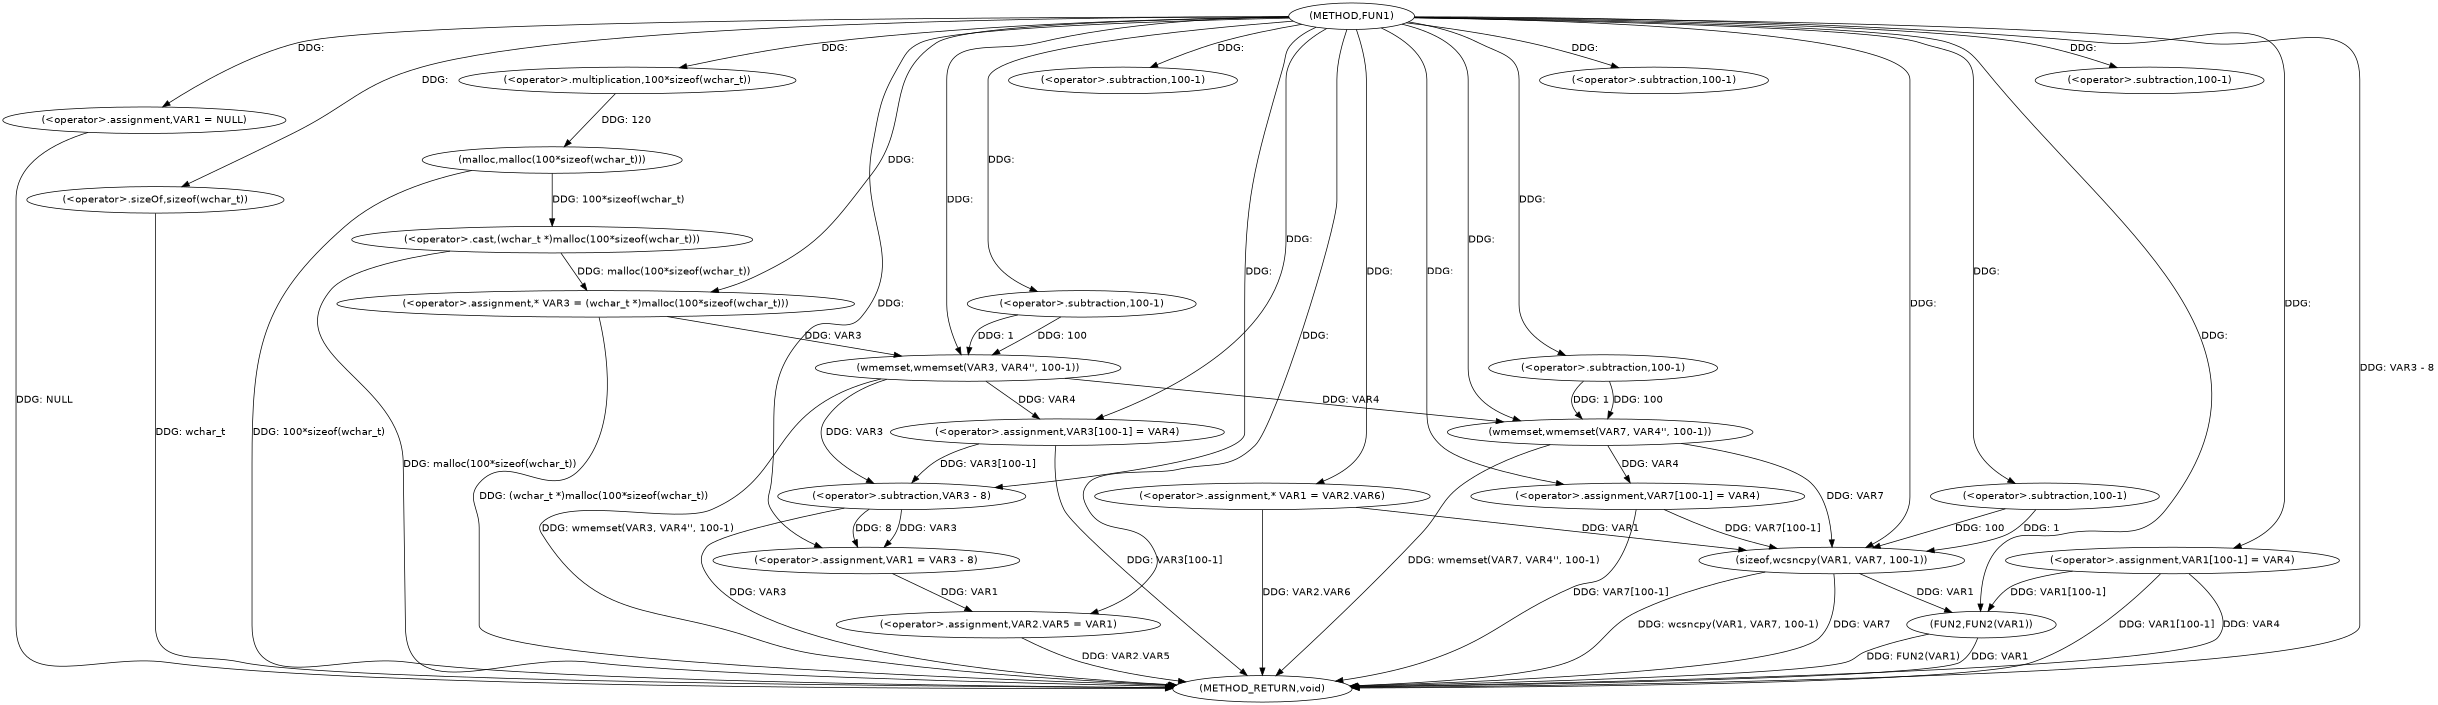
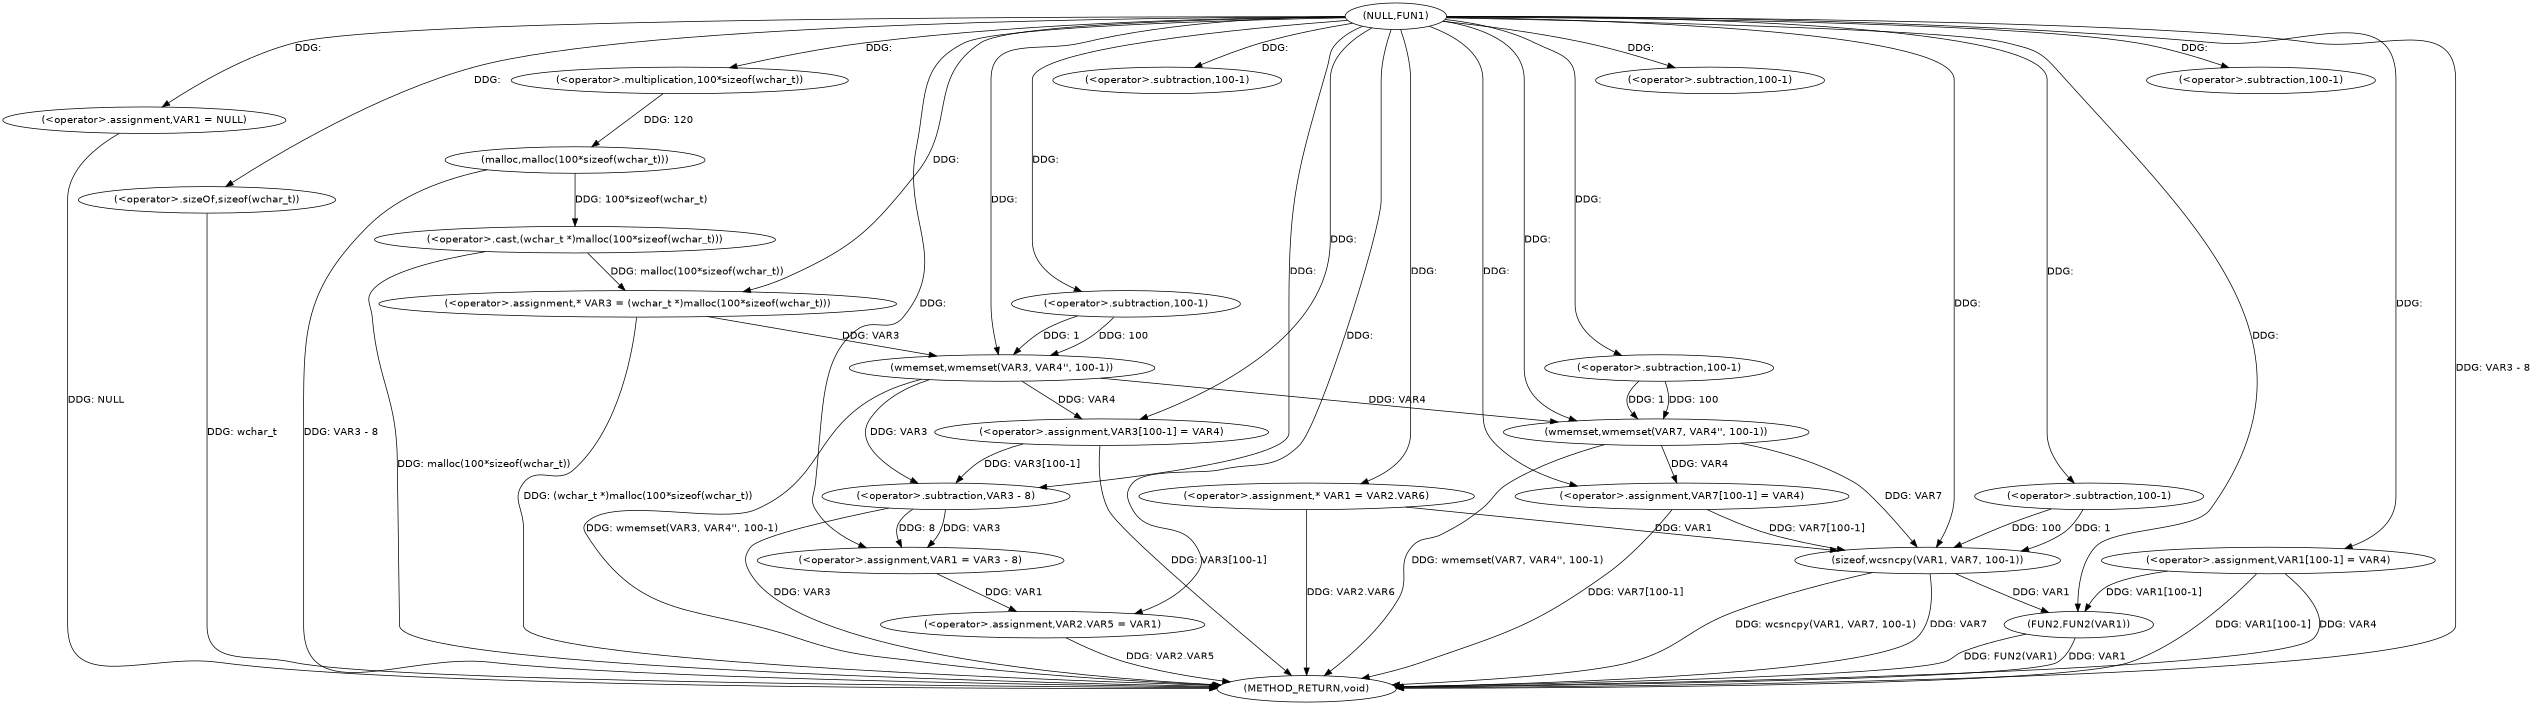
(1352, 16) -> (1396, 16)
(319, 432) -> (341, 432)
